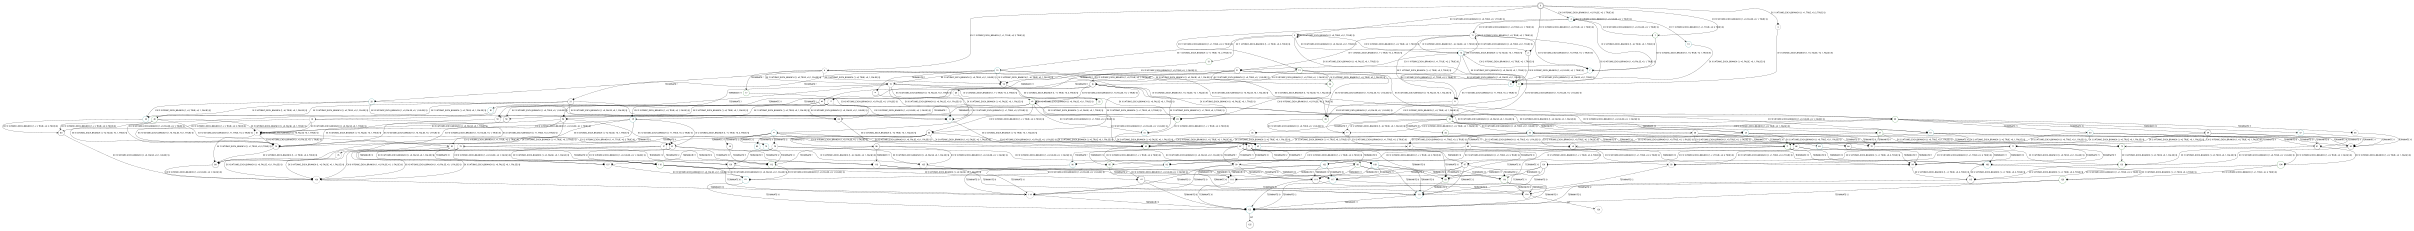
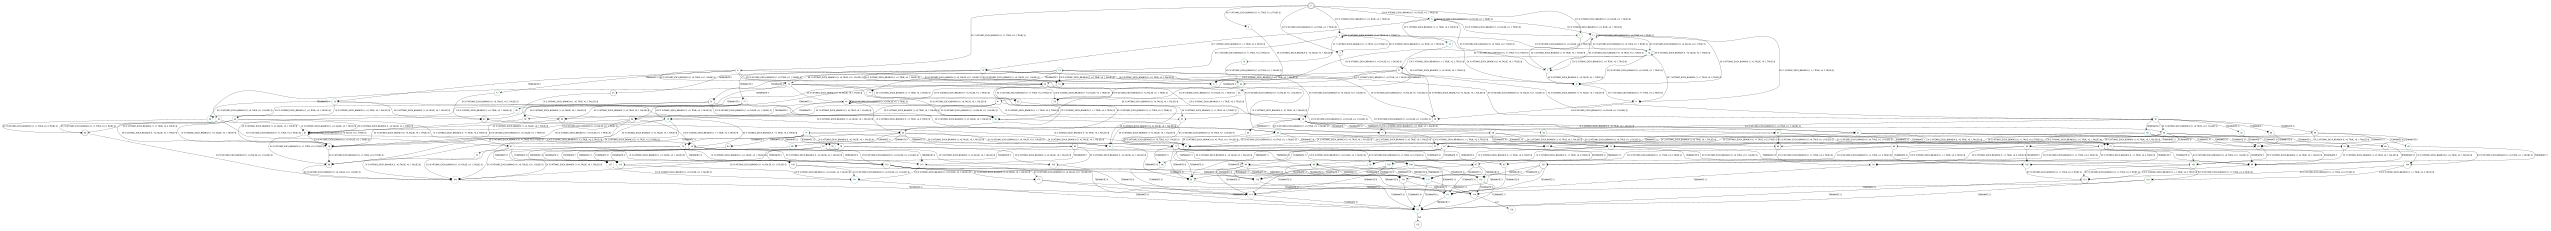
none -> (613, 93)
(1102, 116) -> none
(1571, 130) -> (1397, 130)
